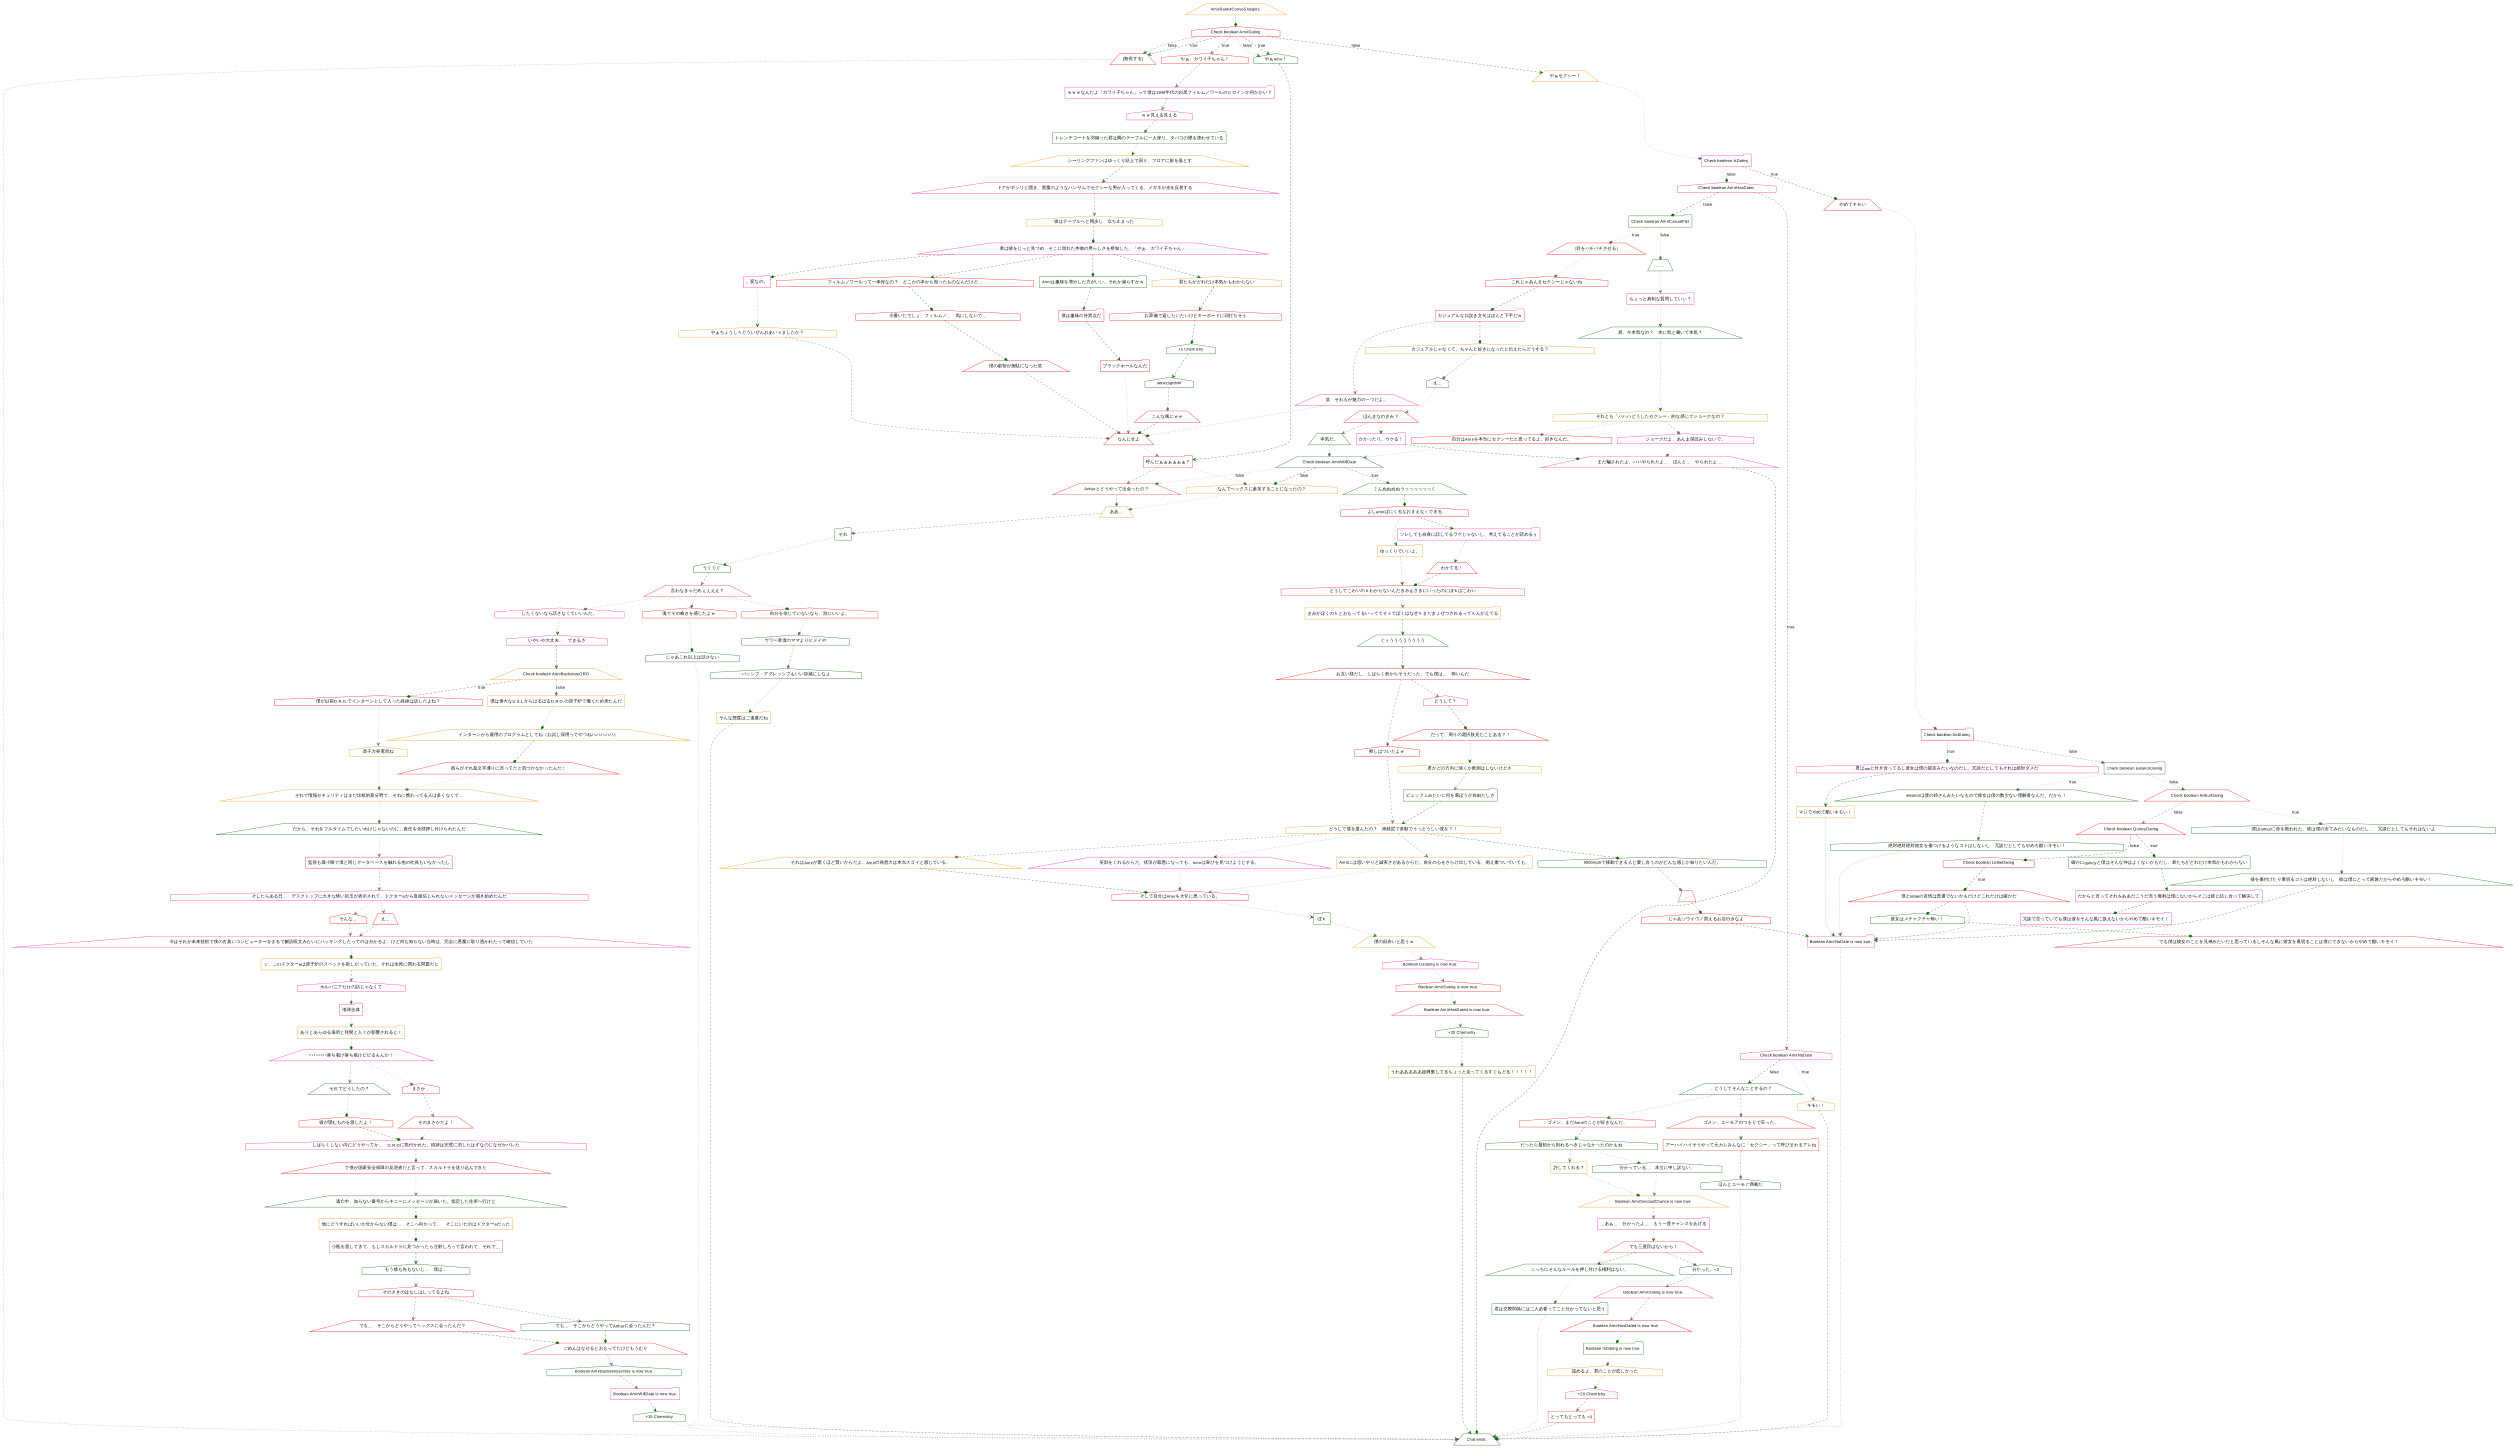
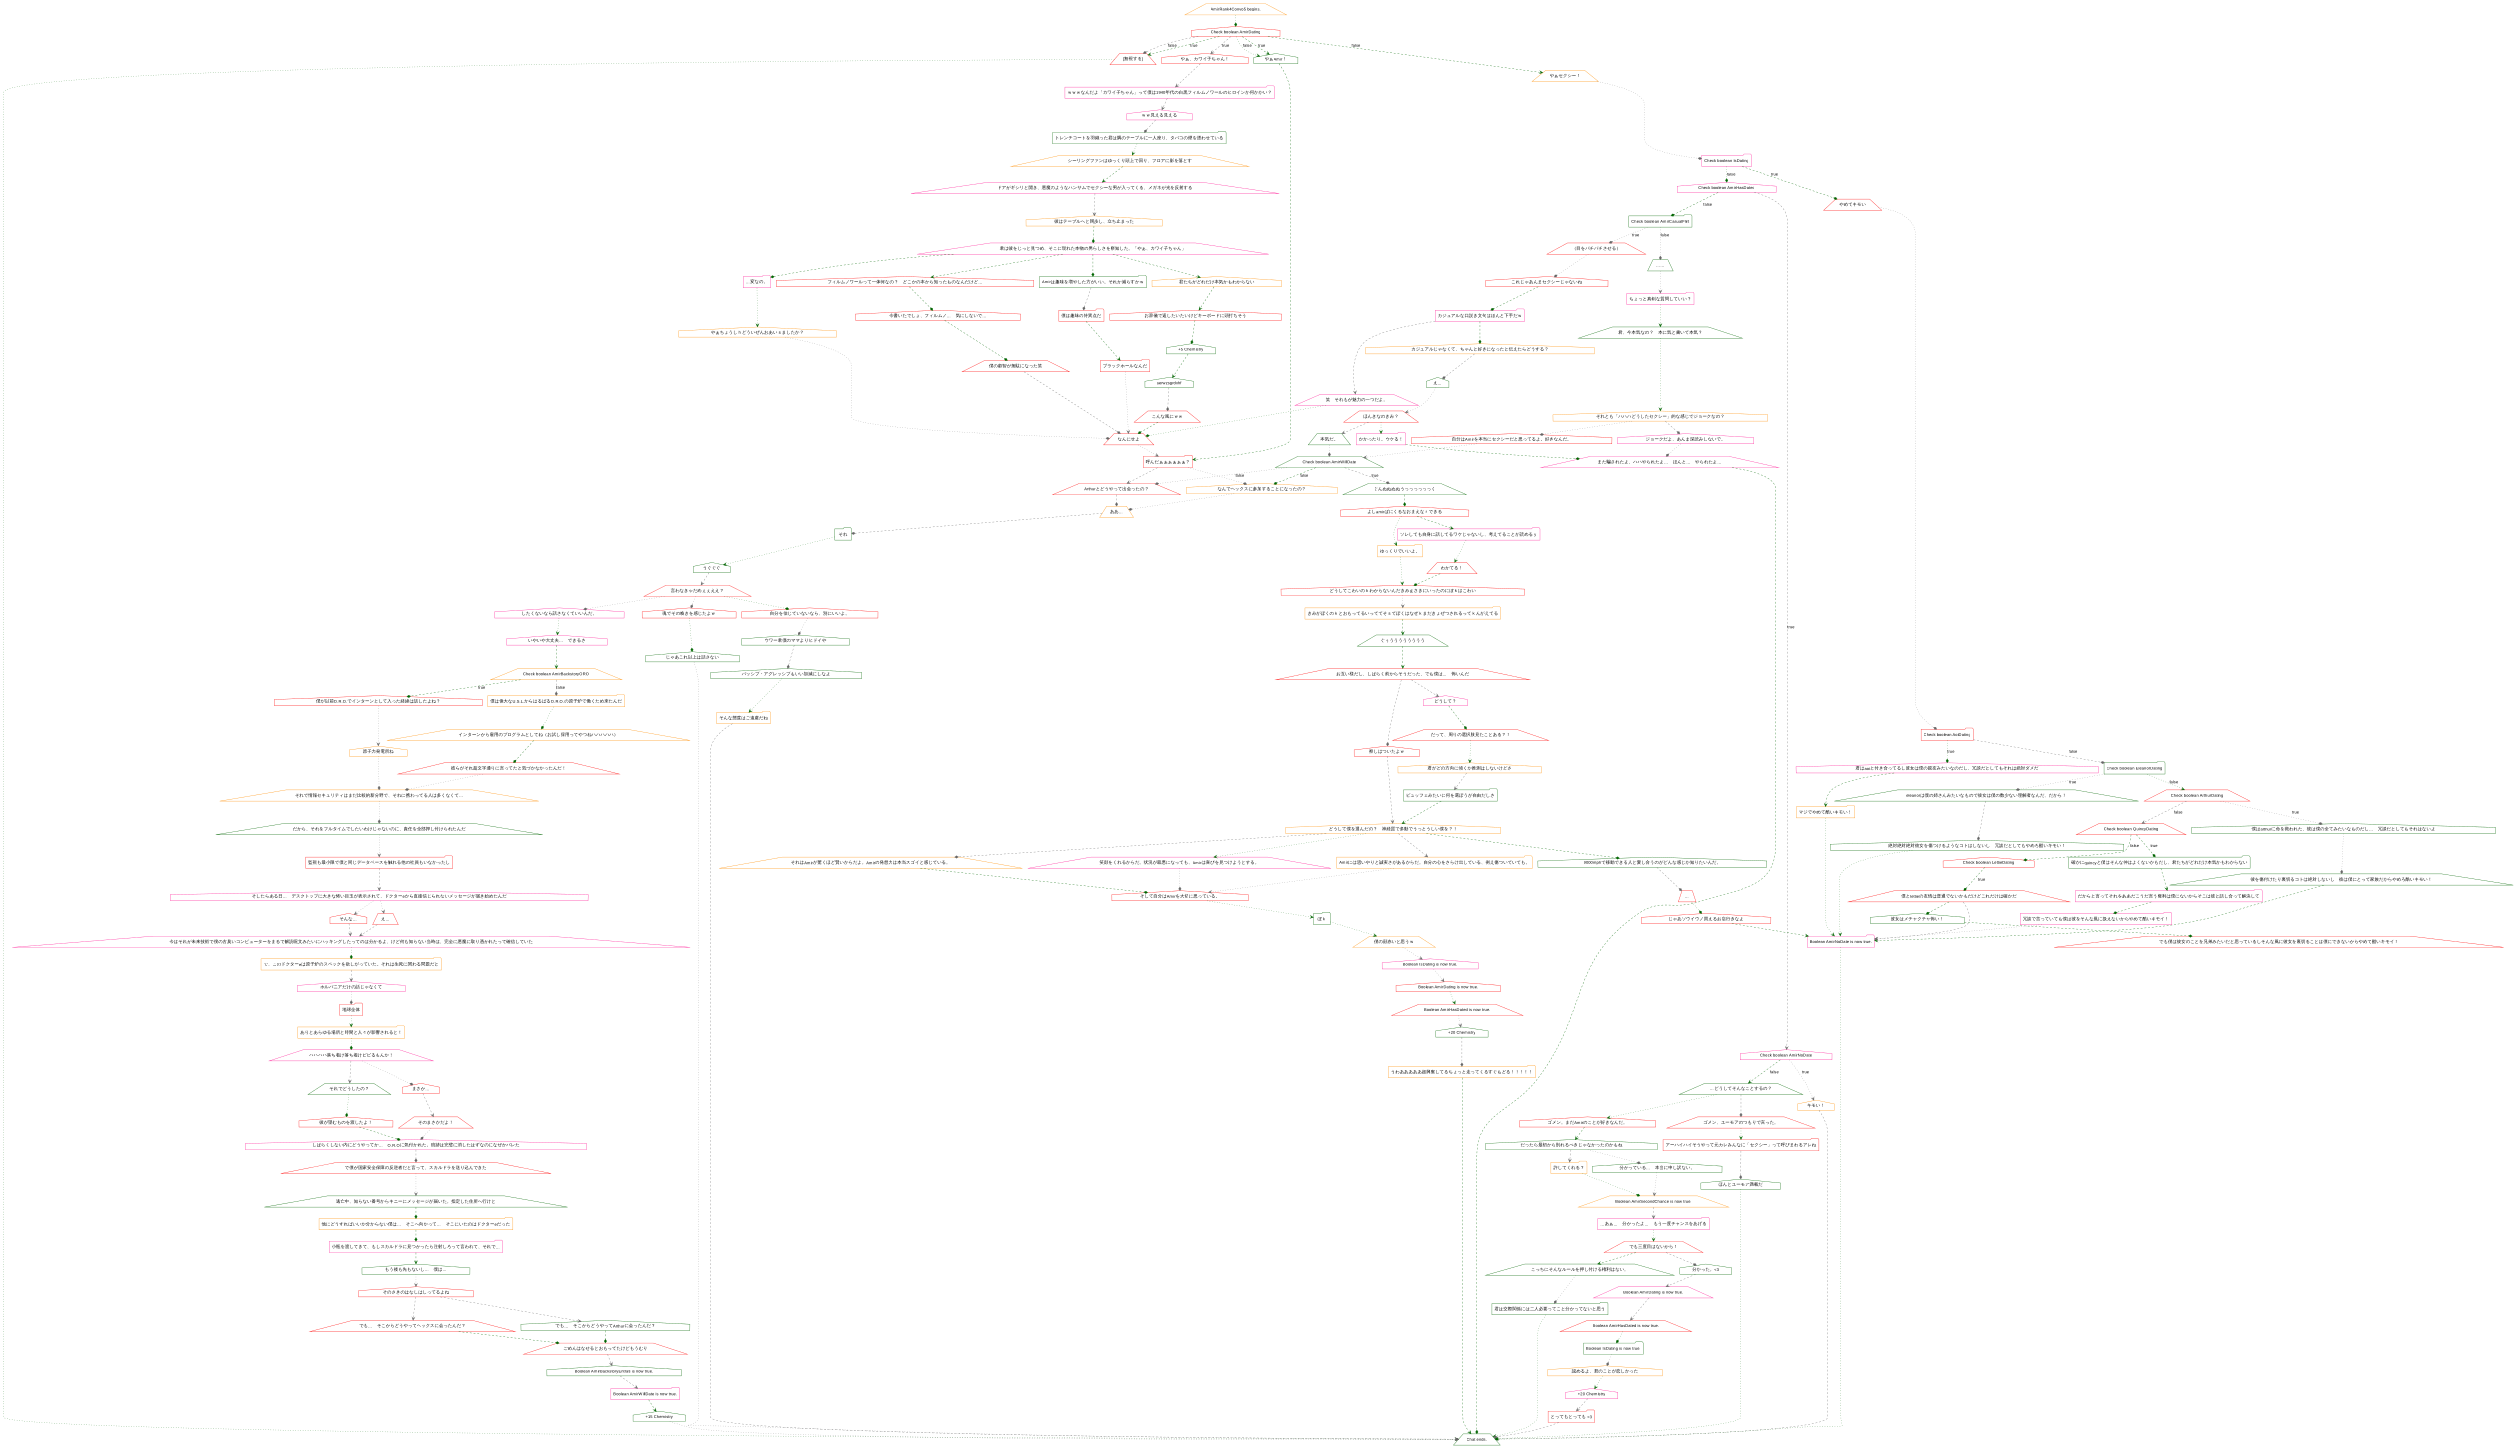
(915, 429) -> (915, 429)
